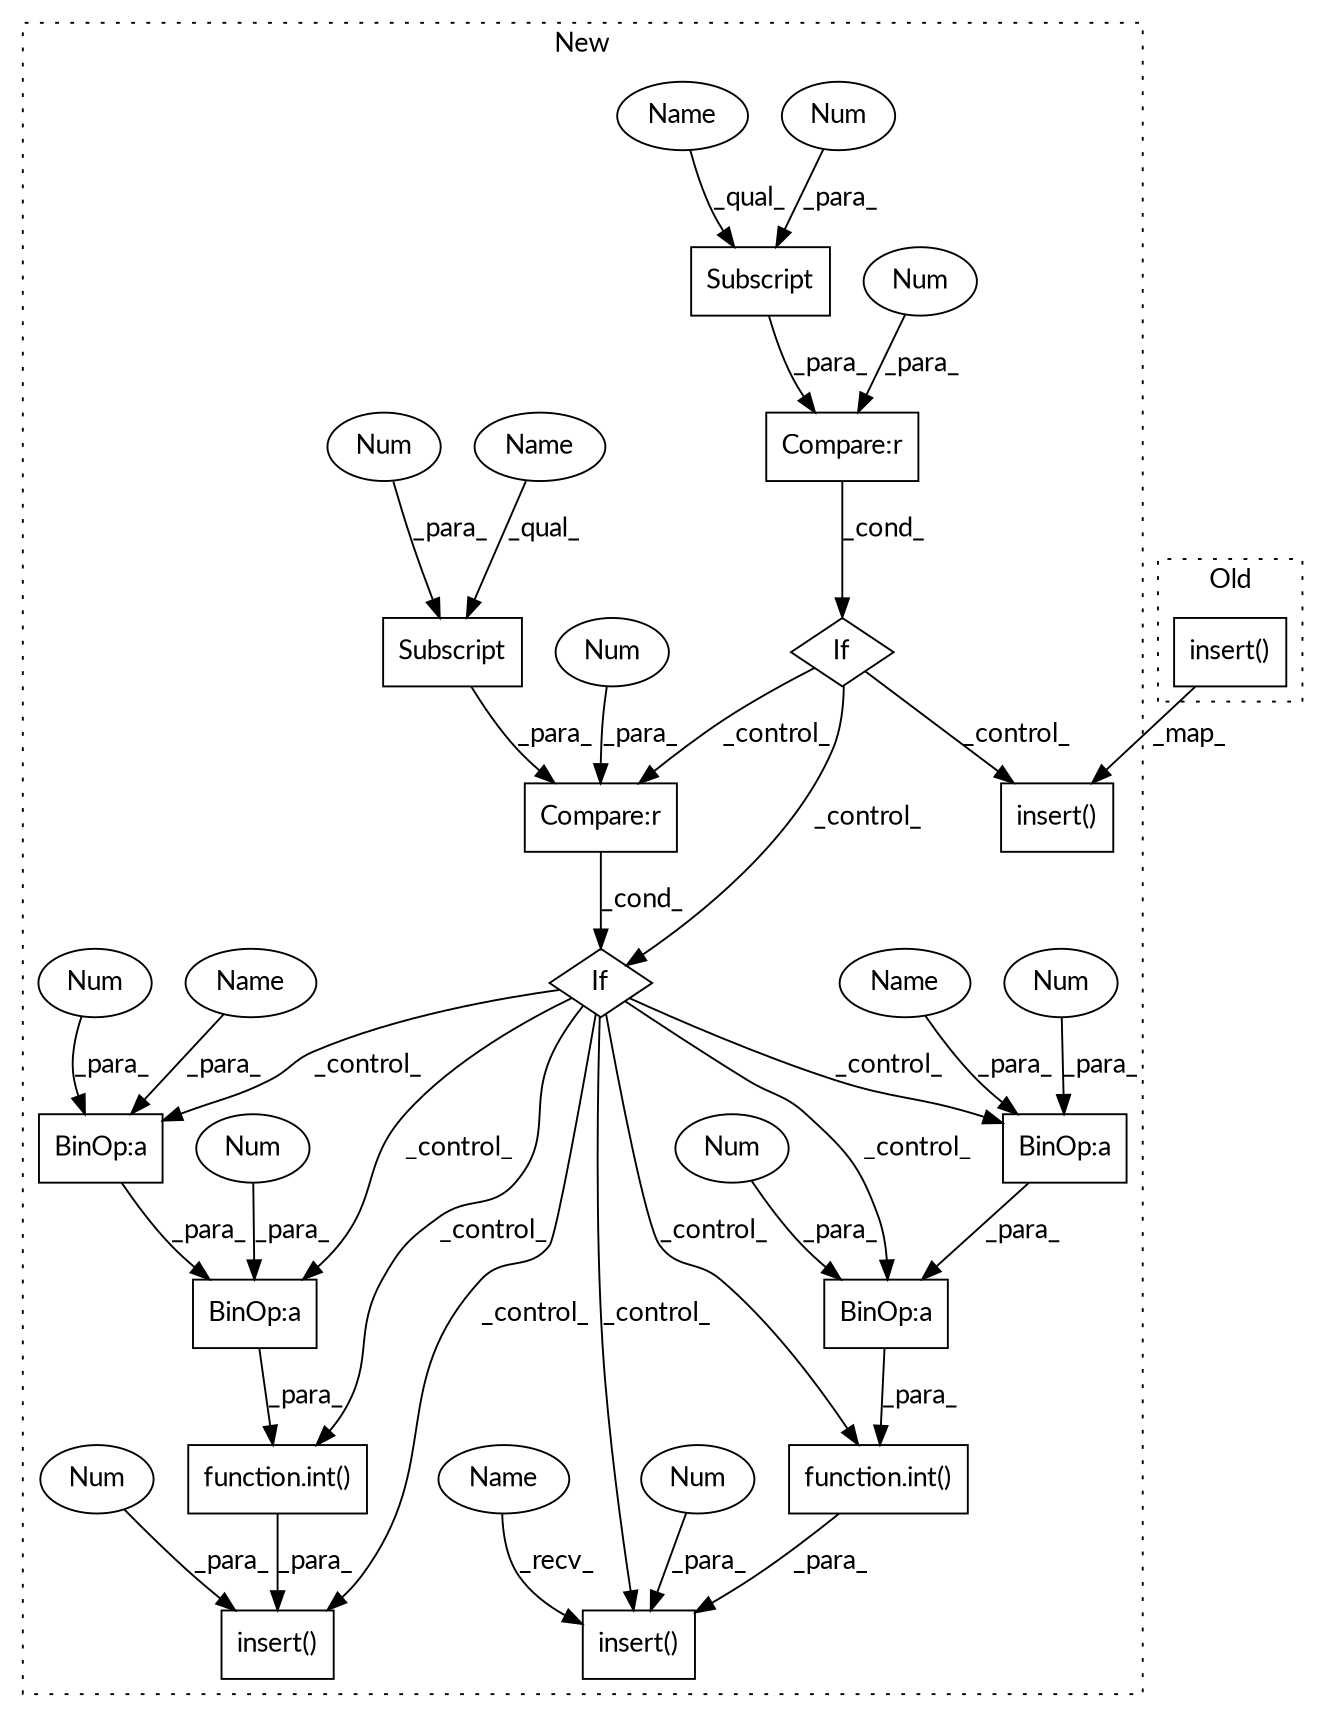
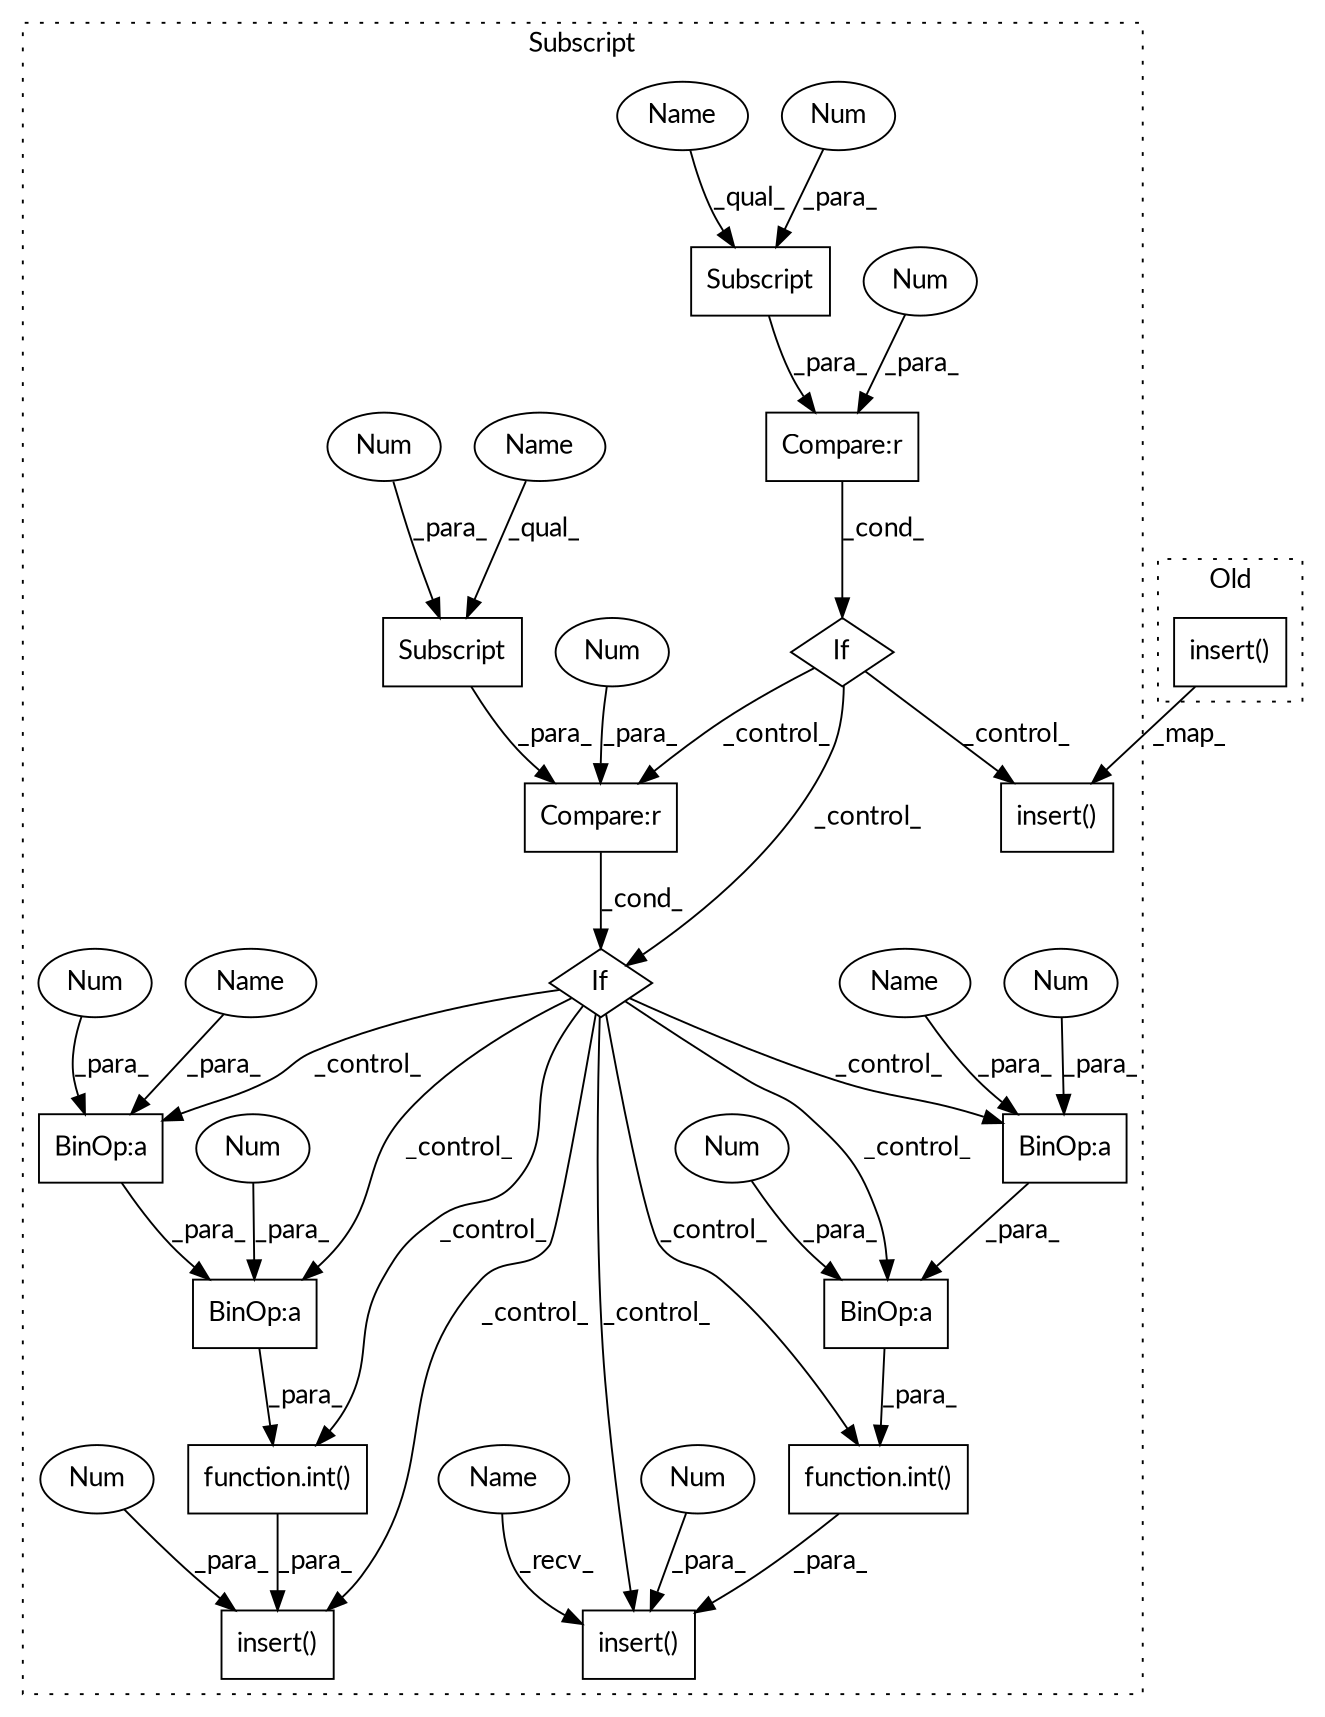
(583, 45) -> (583, 45)
